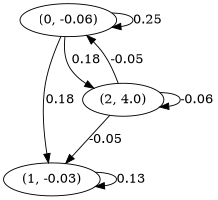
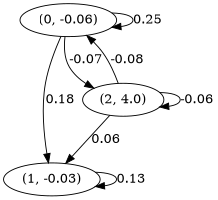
(86, 60) -> (86, 60)
(127, 60) -> (127, 60)
(106, 140) -> (106, 140)
